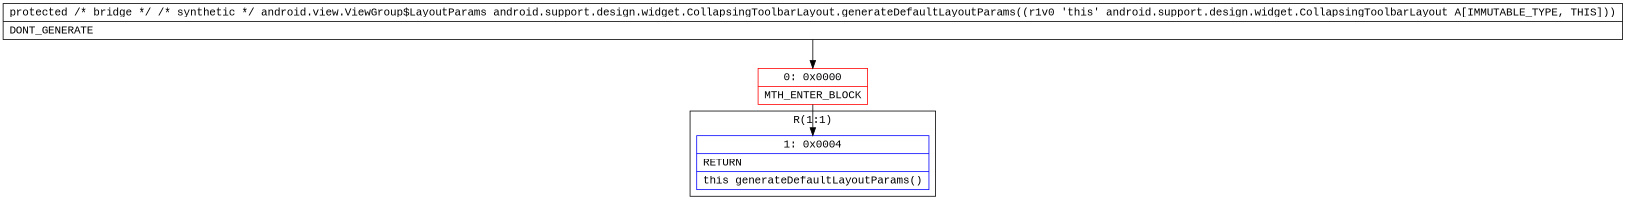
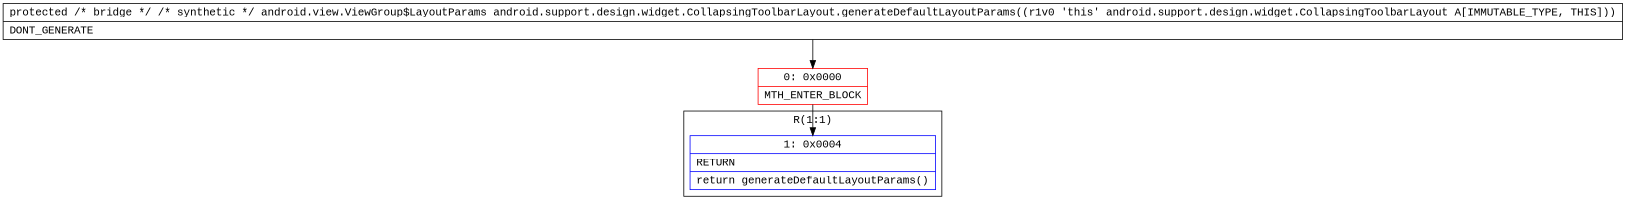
(813, 180) -> (813, 180)
